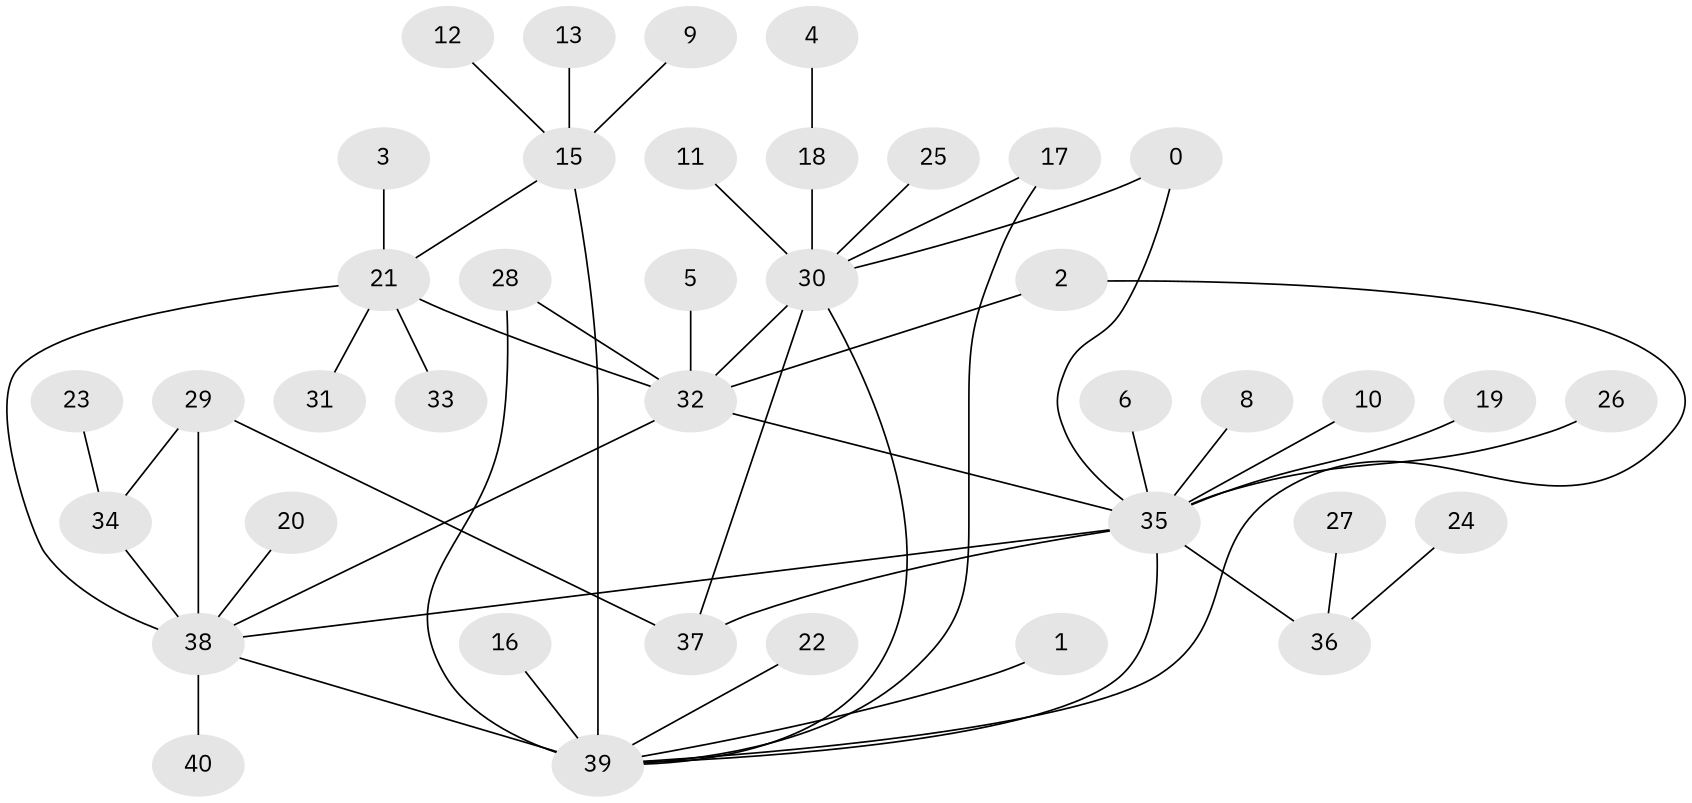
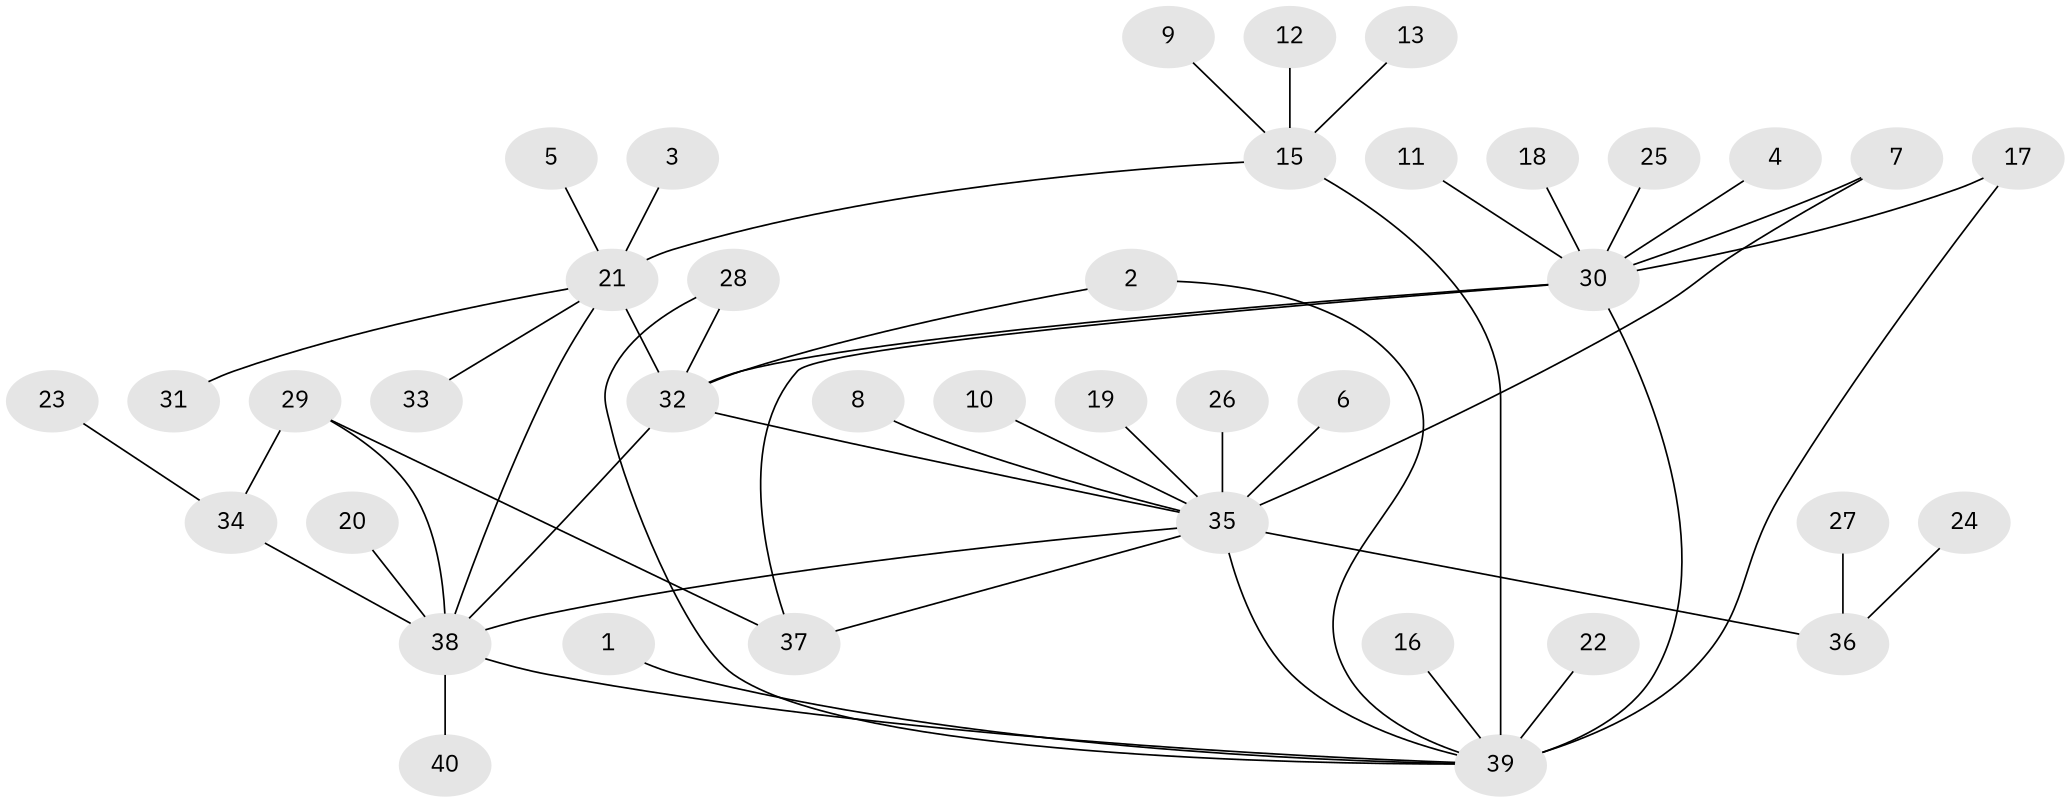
(812, 98) -> (1684, 219)
(1176, 158) -> (1897, 158)
(691, 341) -> (582, 219)
